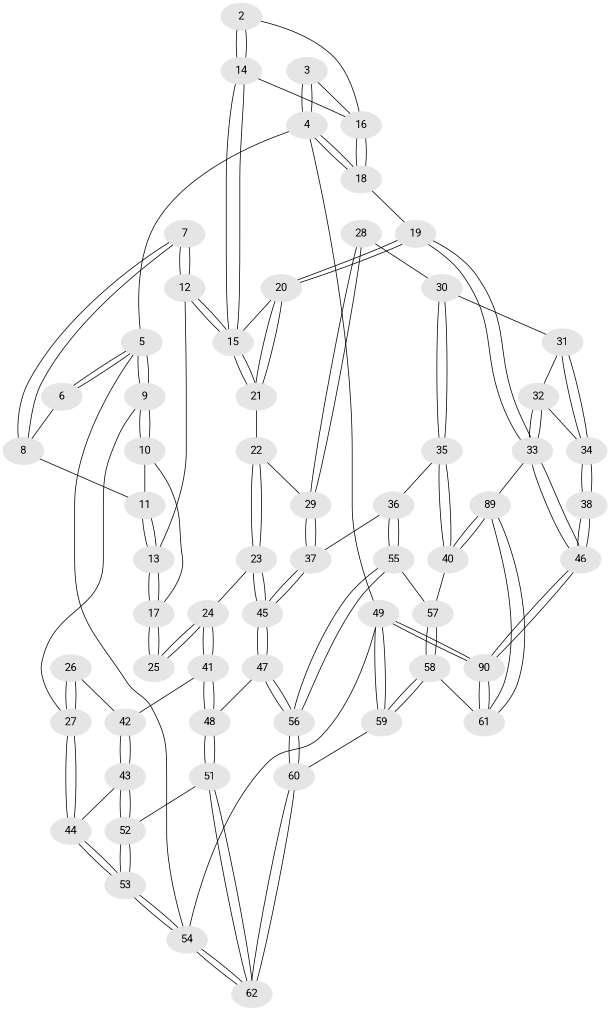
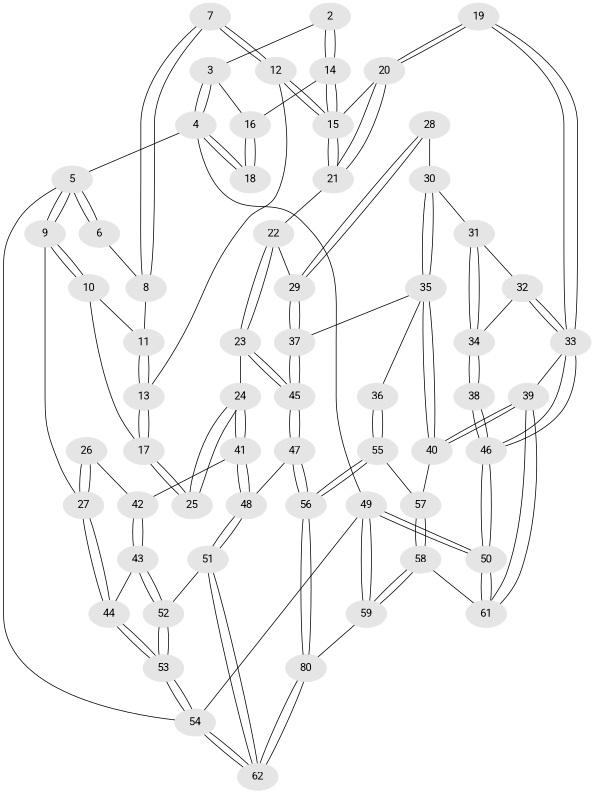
(326, 50) -> (270, 44)
(388, 207) -> none
(490, 505) -> (528, 397)
(349, 534) -> (360, 315)
(484, 668) -> (486, 560)
(294, 777) -> (306, 668)
